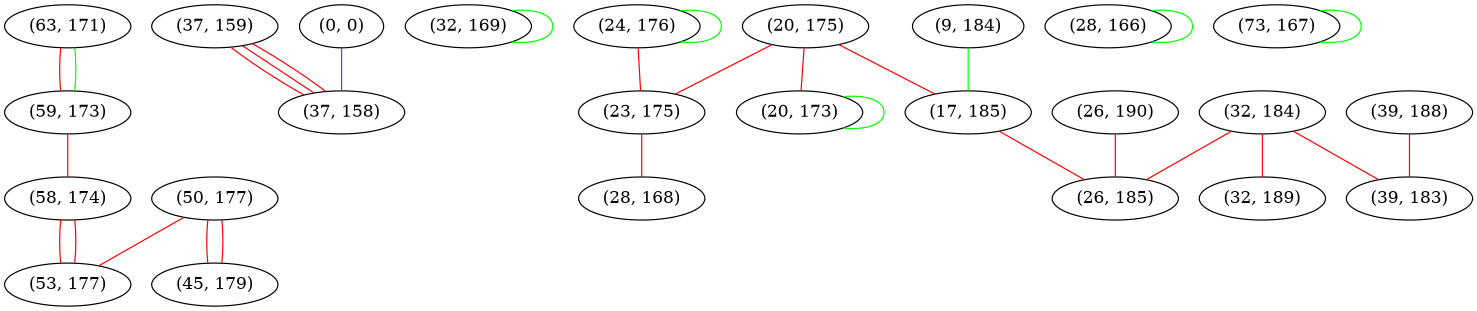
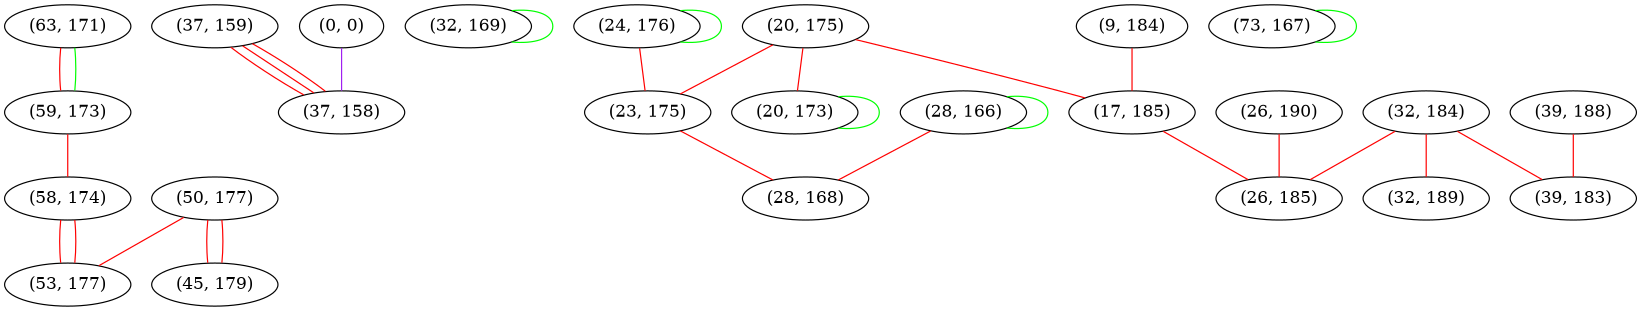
(968, 69) -> (1132, 69)
none -> (884, 155)
